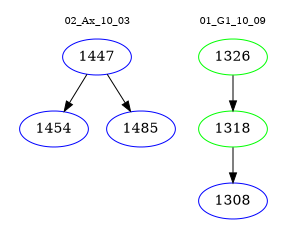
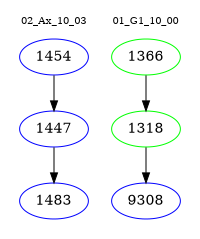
(233, 22) -> (146, 22)
(233, 57) -> (146, 57)
(78, 88) -> (54, 88)
(141, 129) -> (54, 201)
(233, 201) -> (146, 201)
